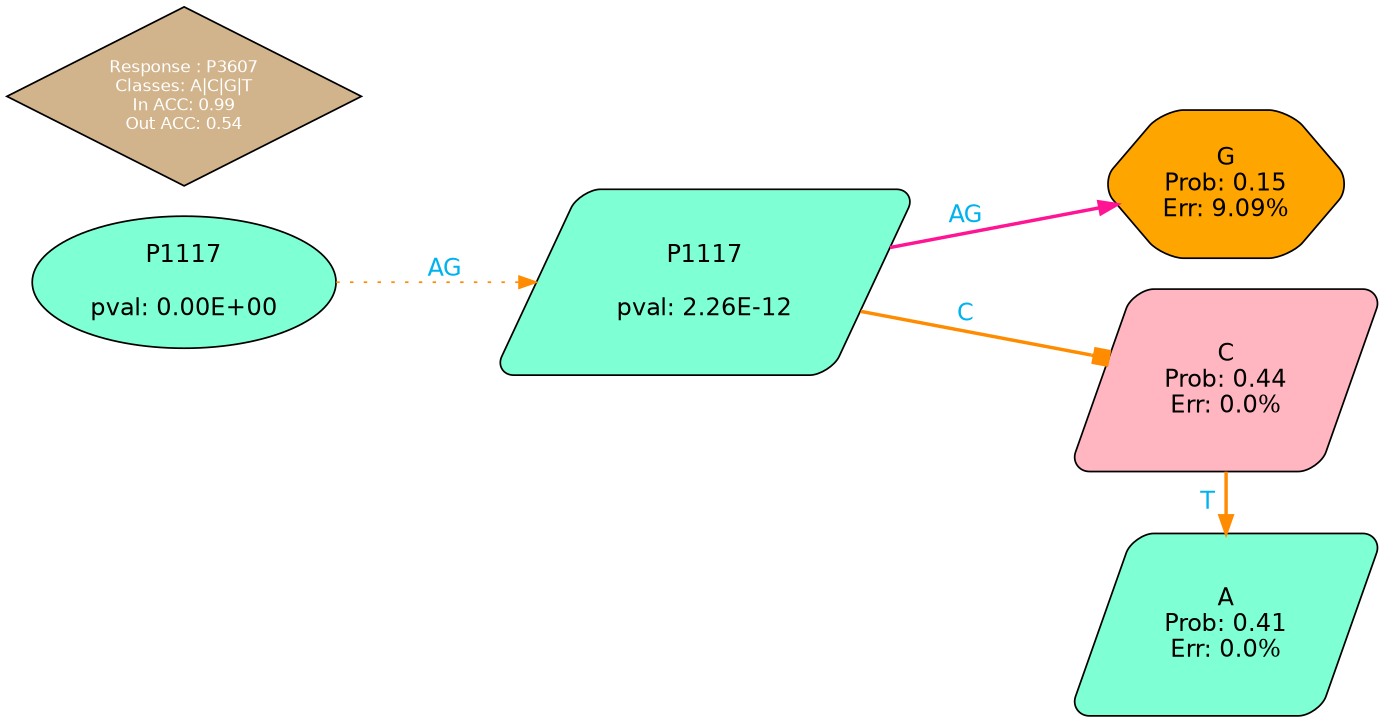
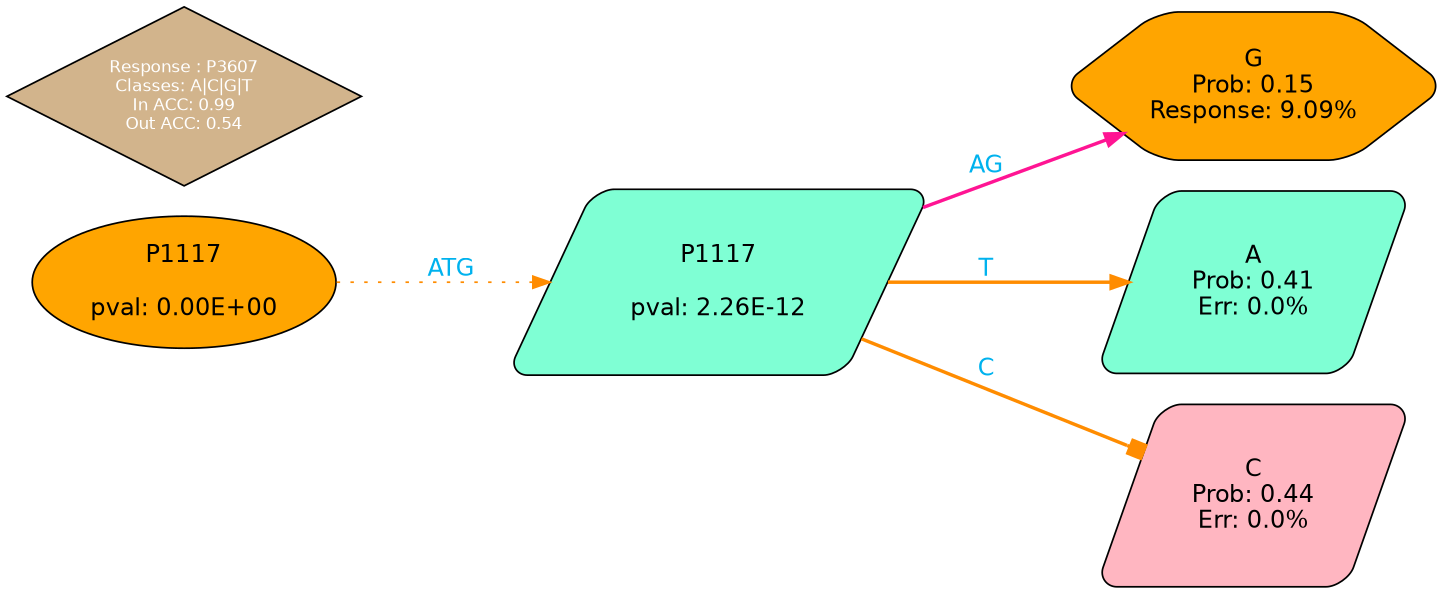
(1226, 184) -> (1254, 86)
(445, 269) -> (451, 269)
(184, 282) -> (184, 282)
(1226, 494) -> (999, 282)
